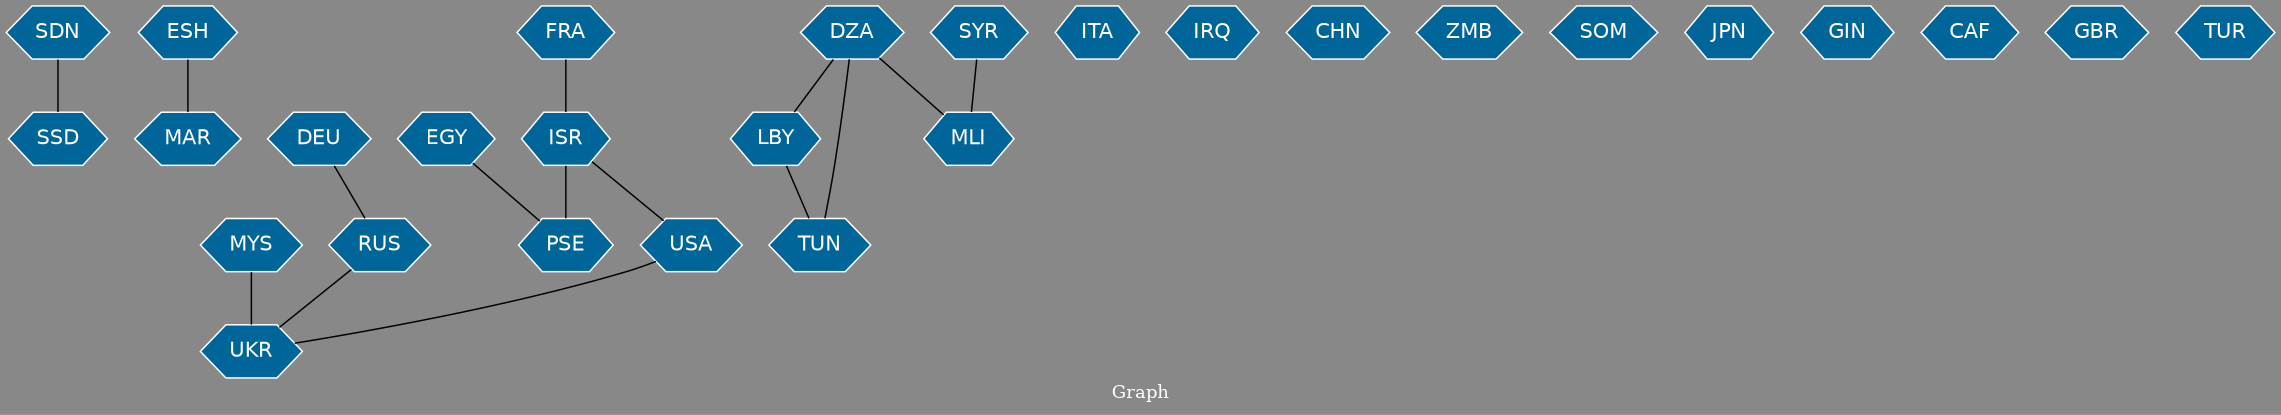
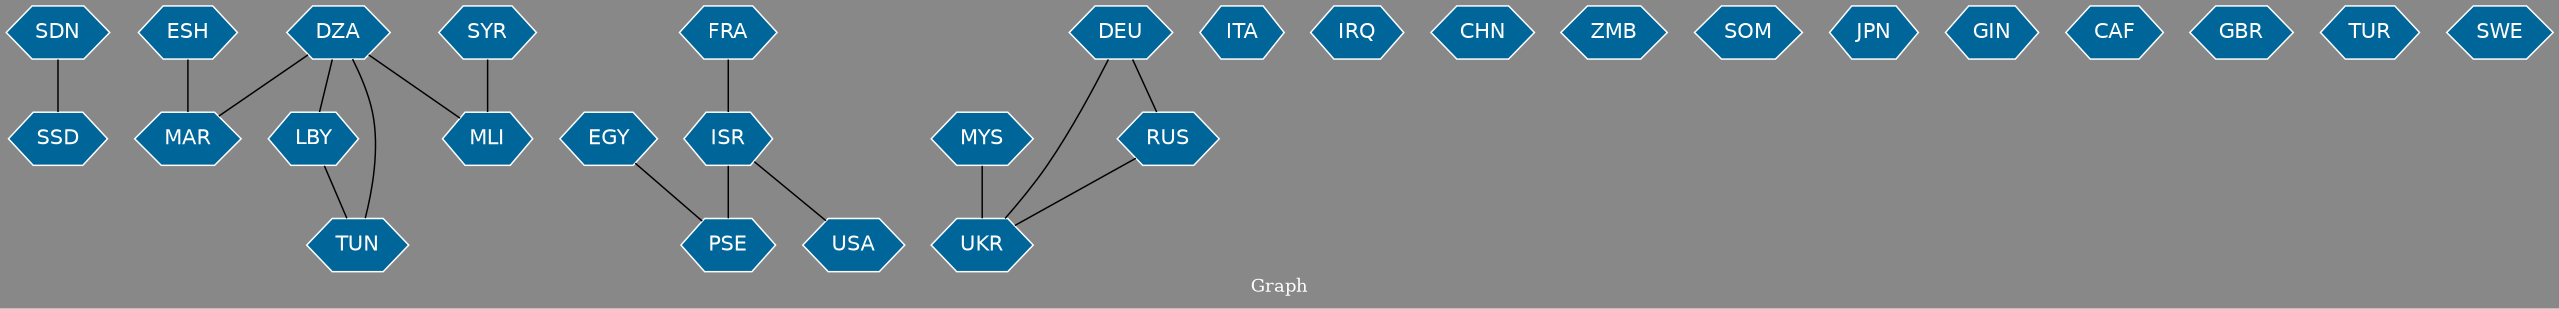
none -> (2500, 32)
none -> (263, 85)
(477, 309) -> (1062, 142)
